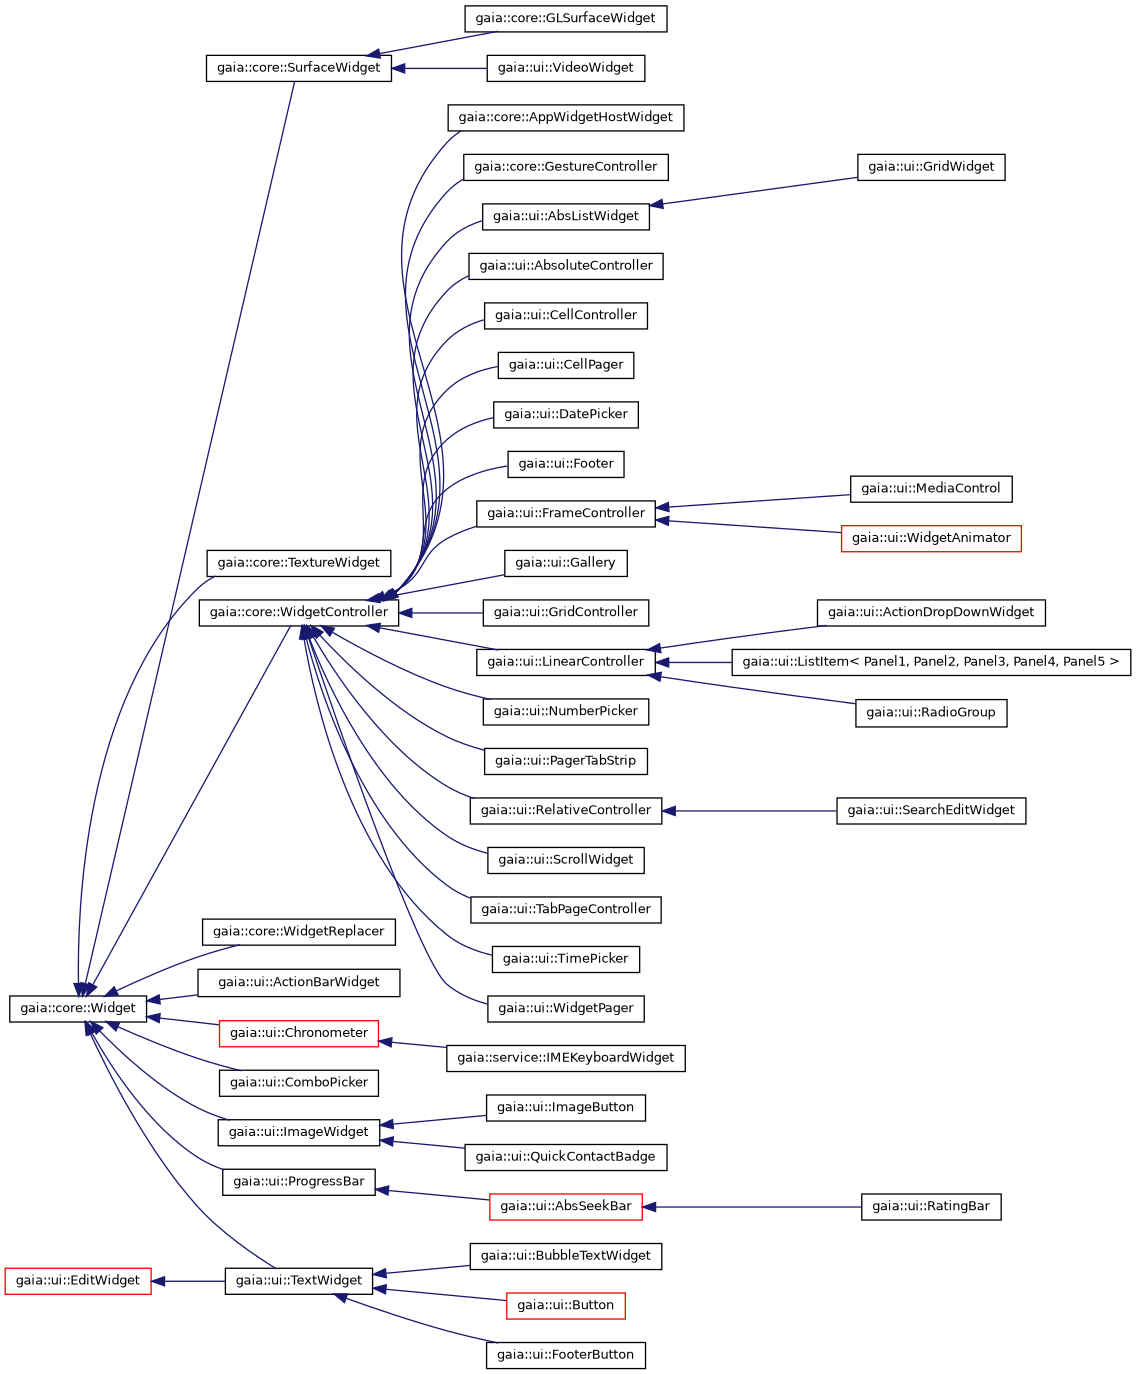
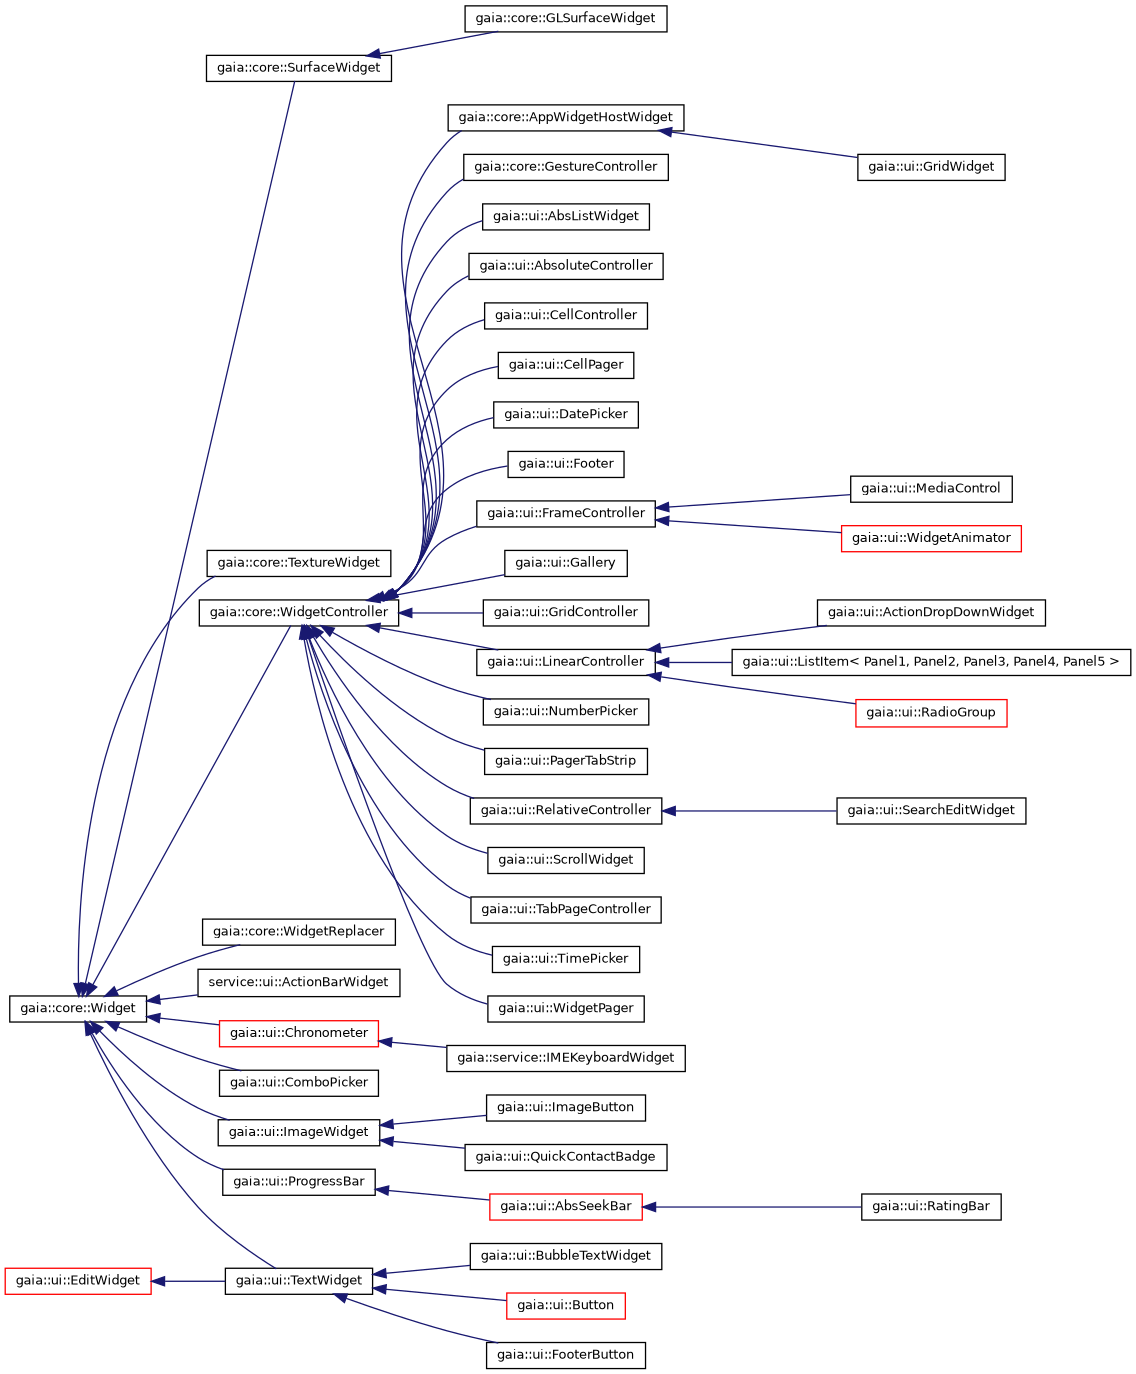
(566, 68) -> none
(760, 191) -> (765, 145)
(931, 713) -> (931, 713)
(299, 983) -> (299, 983)
